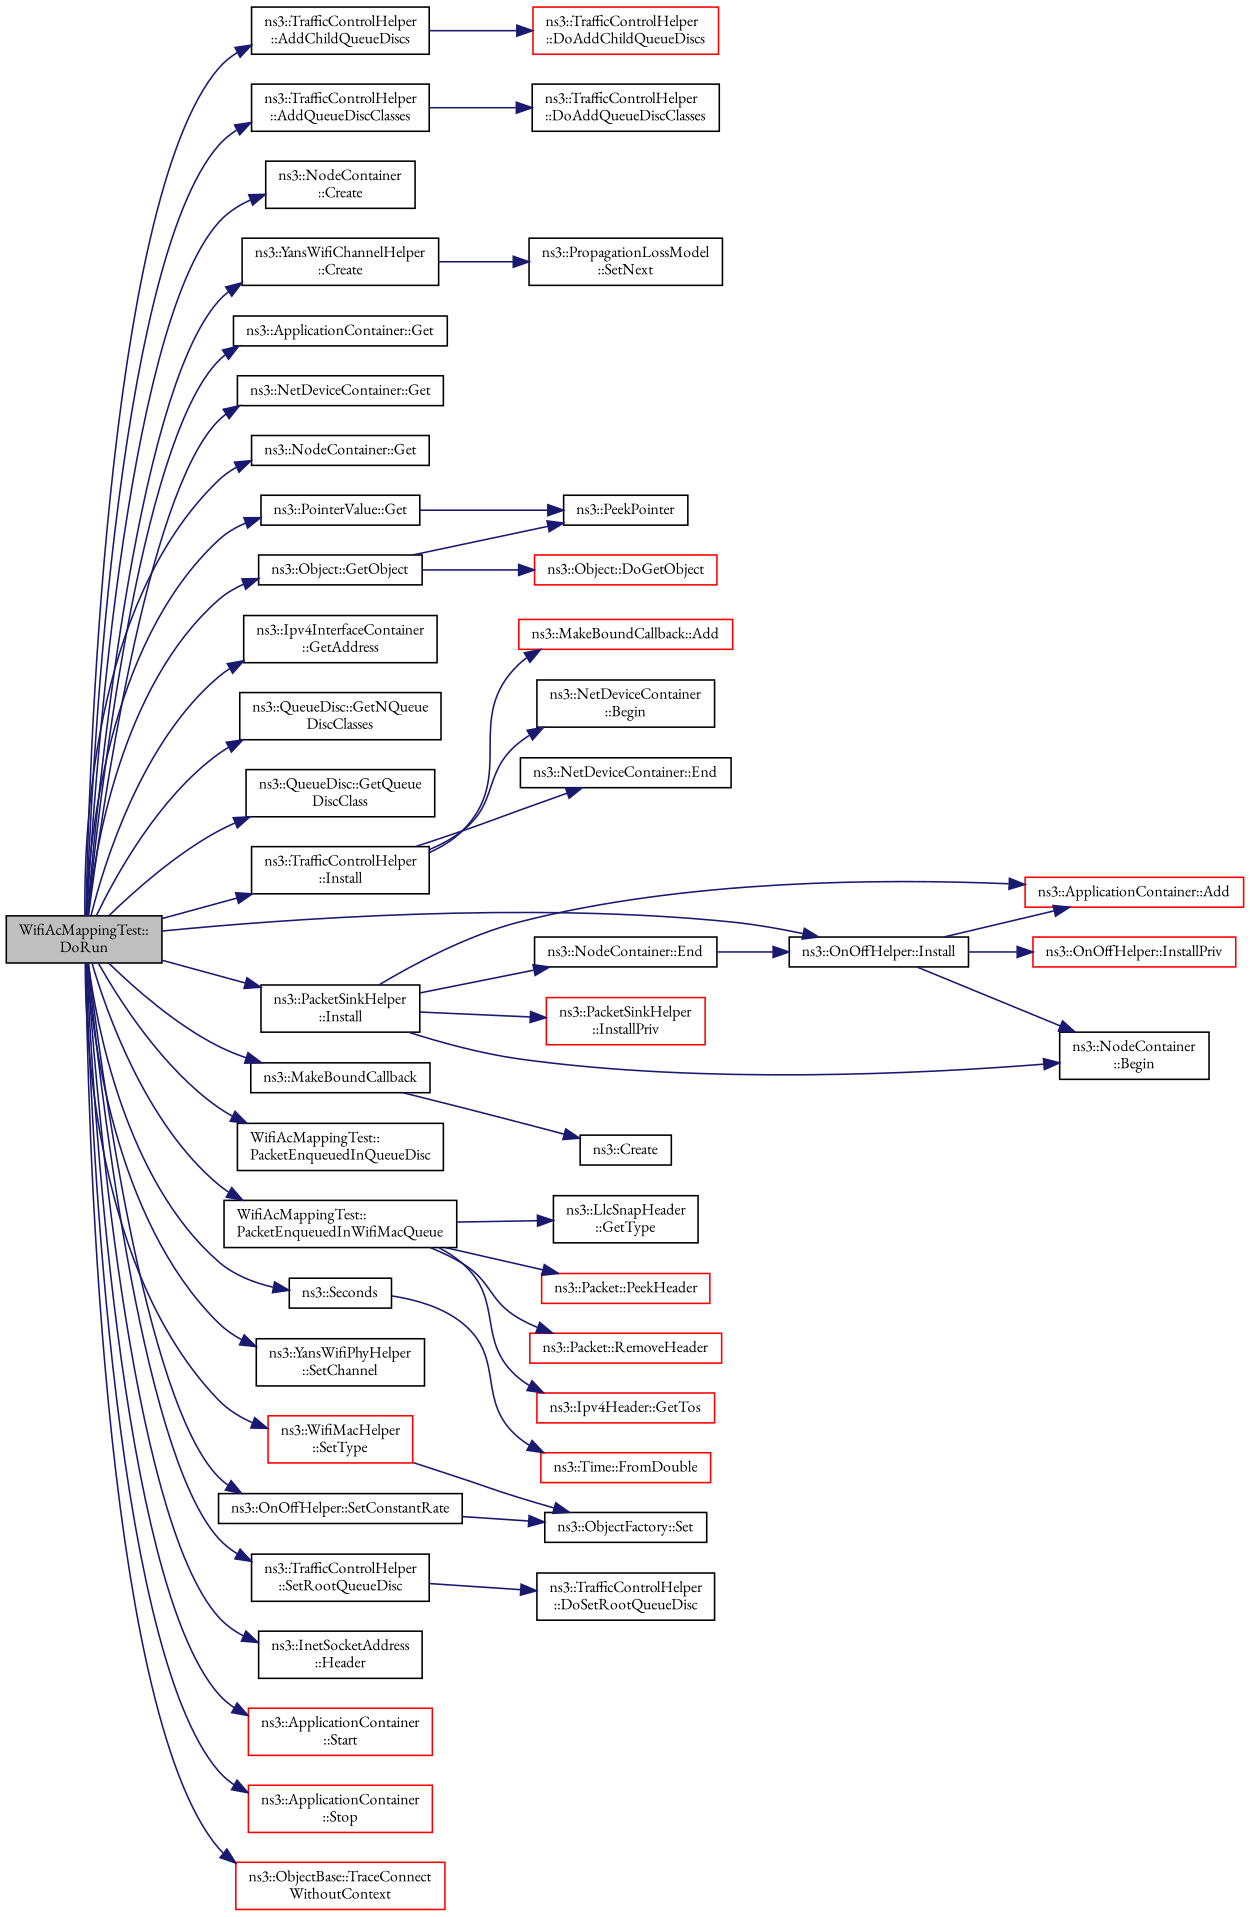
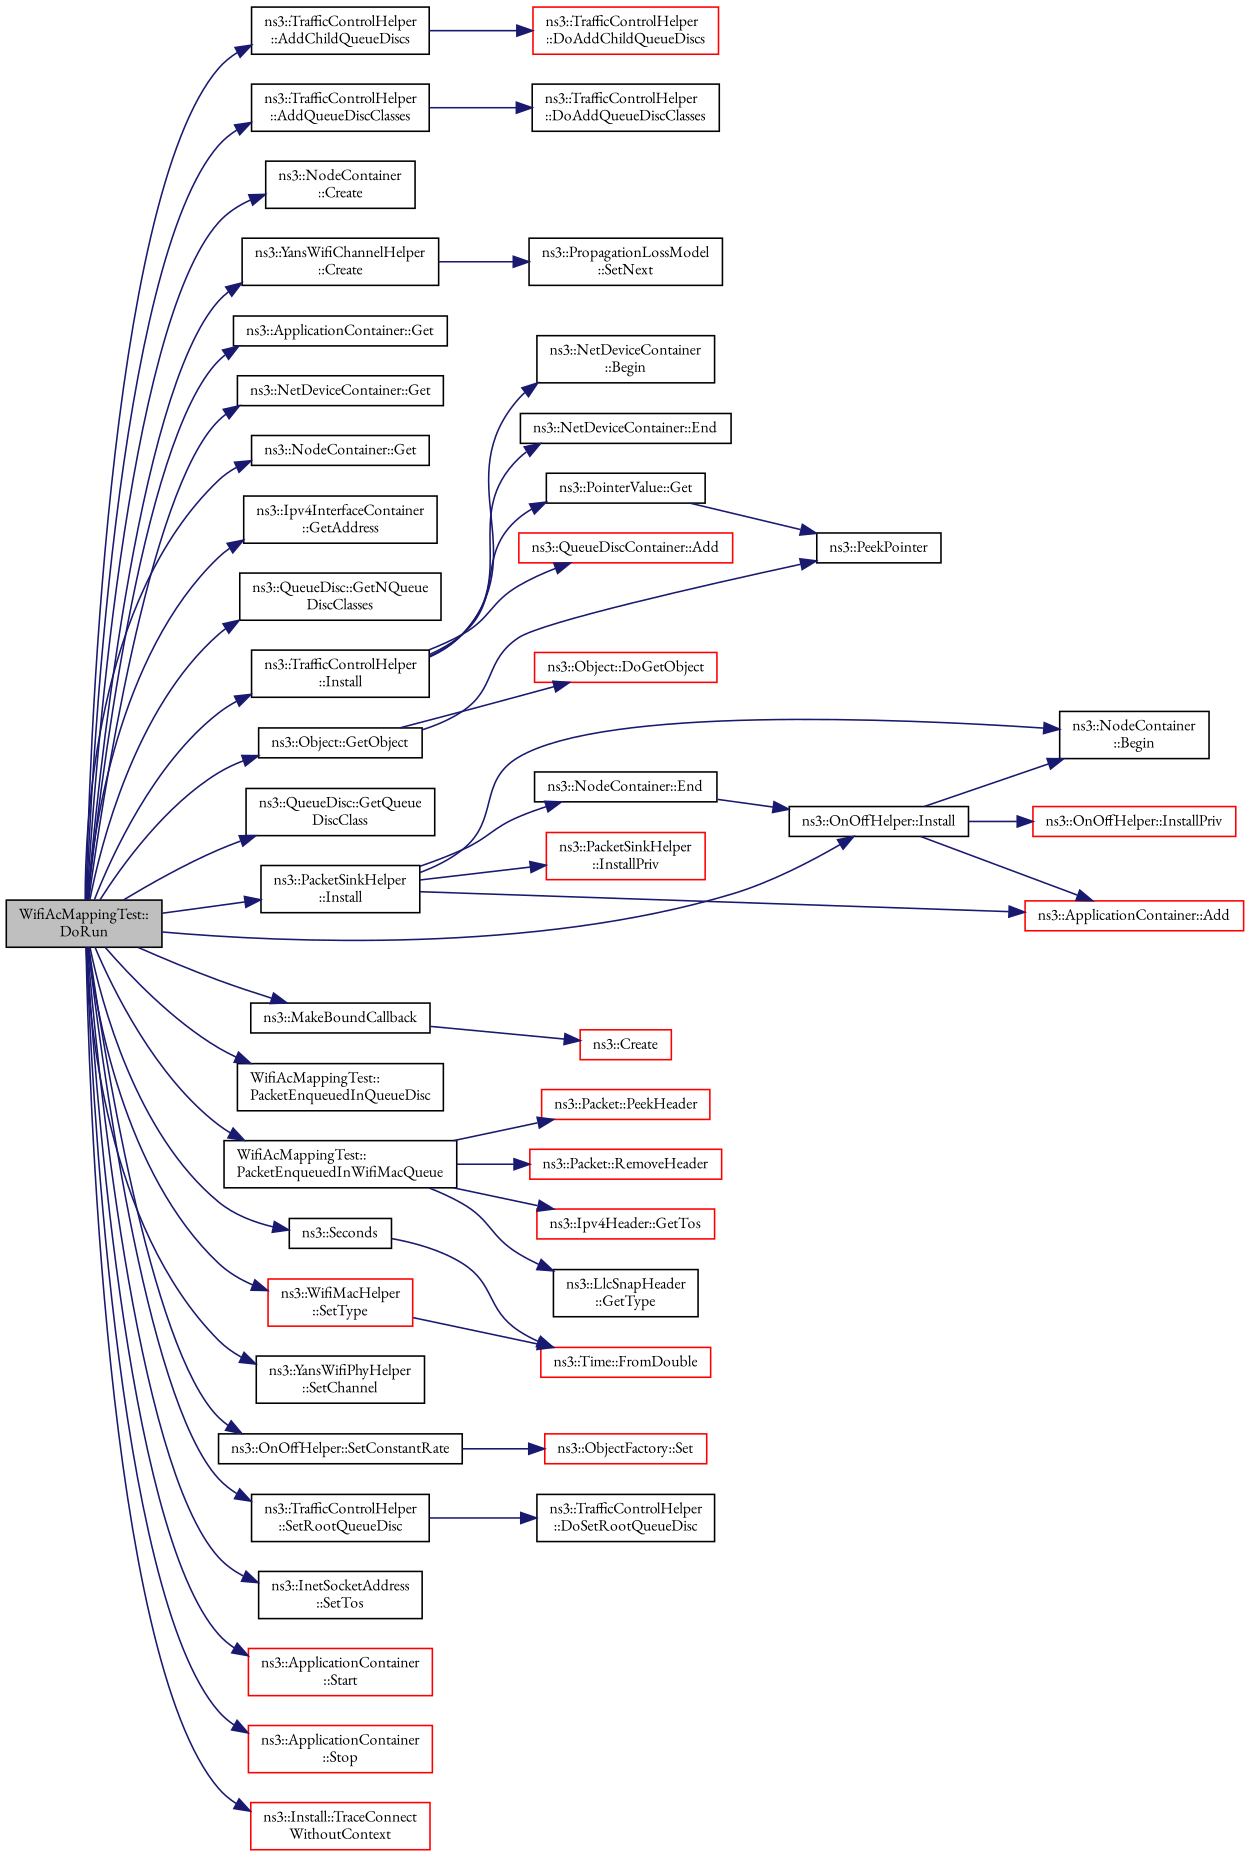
(626, 634) -> (626, 548)
(144, 649) -> (488, 587)
(626, 1150) -> (626, 1045)
(483, 1486) -> (476, 1331)
(626, 1527) -> (626, 1449)
(340, 1655) -> (340, 1595)
(340, 1886) -> (340, 1826)
